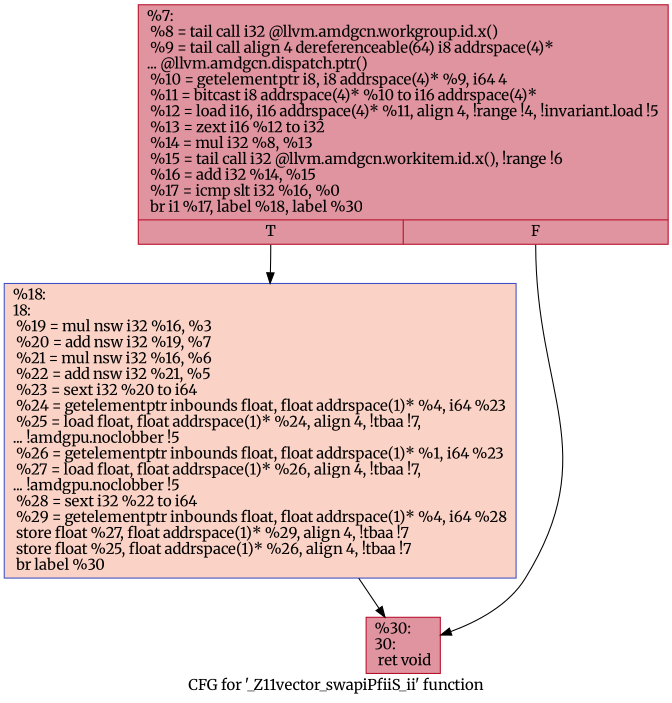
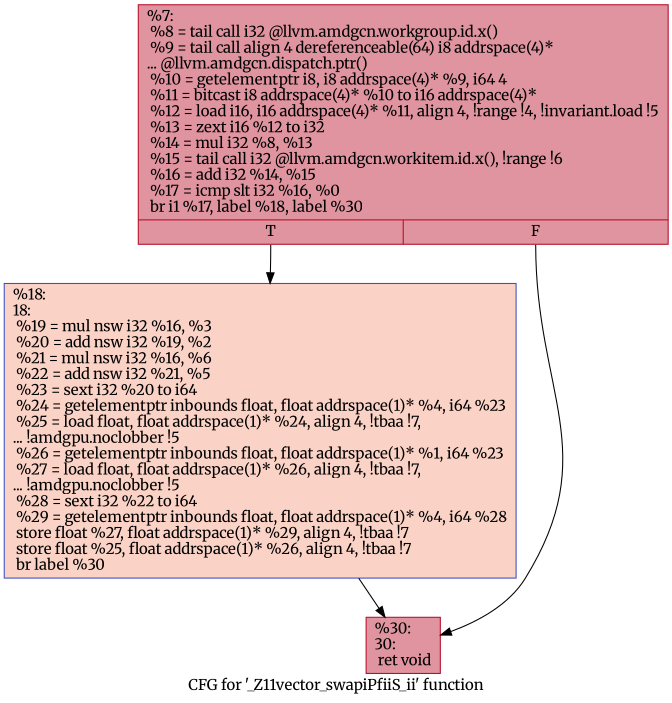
(112, 343) -> (112, 343)
